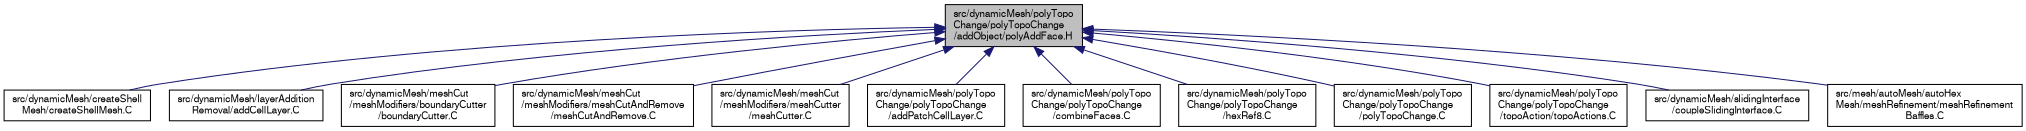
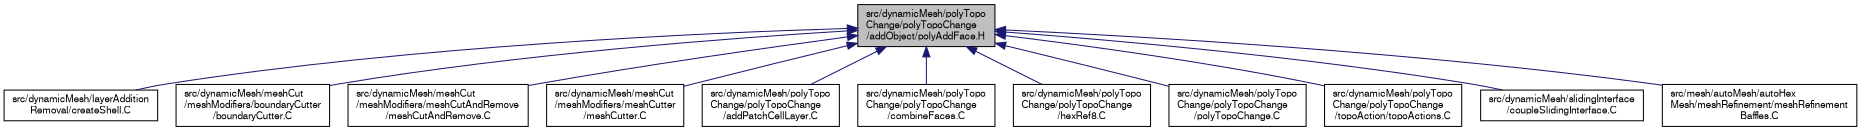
(77, 105) -> none
(246, 105) -> (81, 105)
